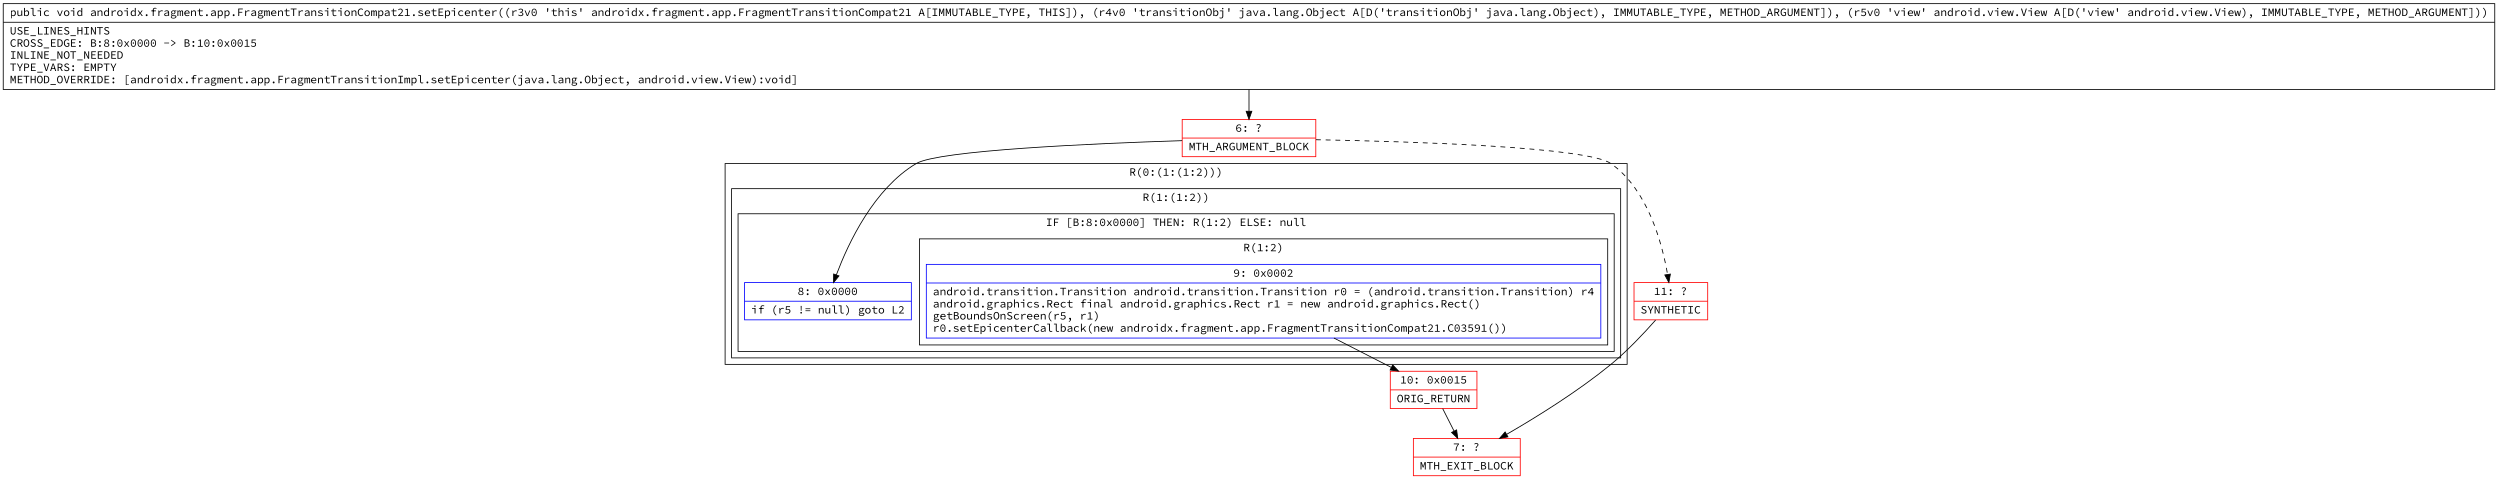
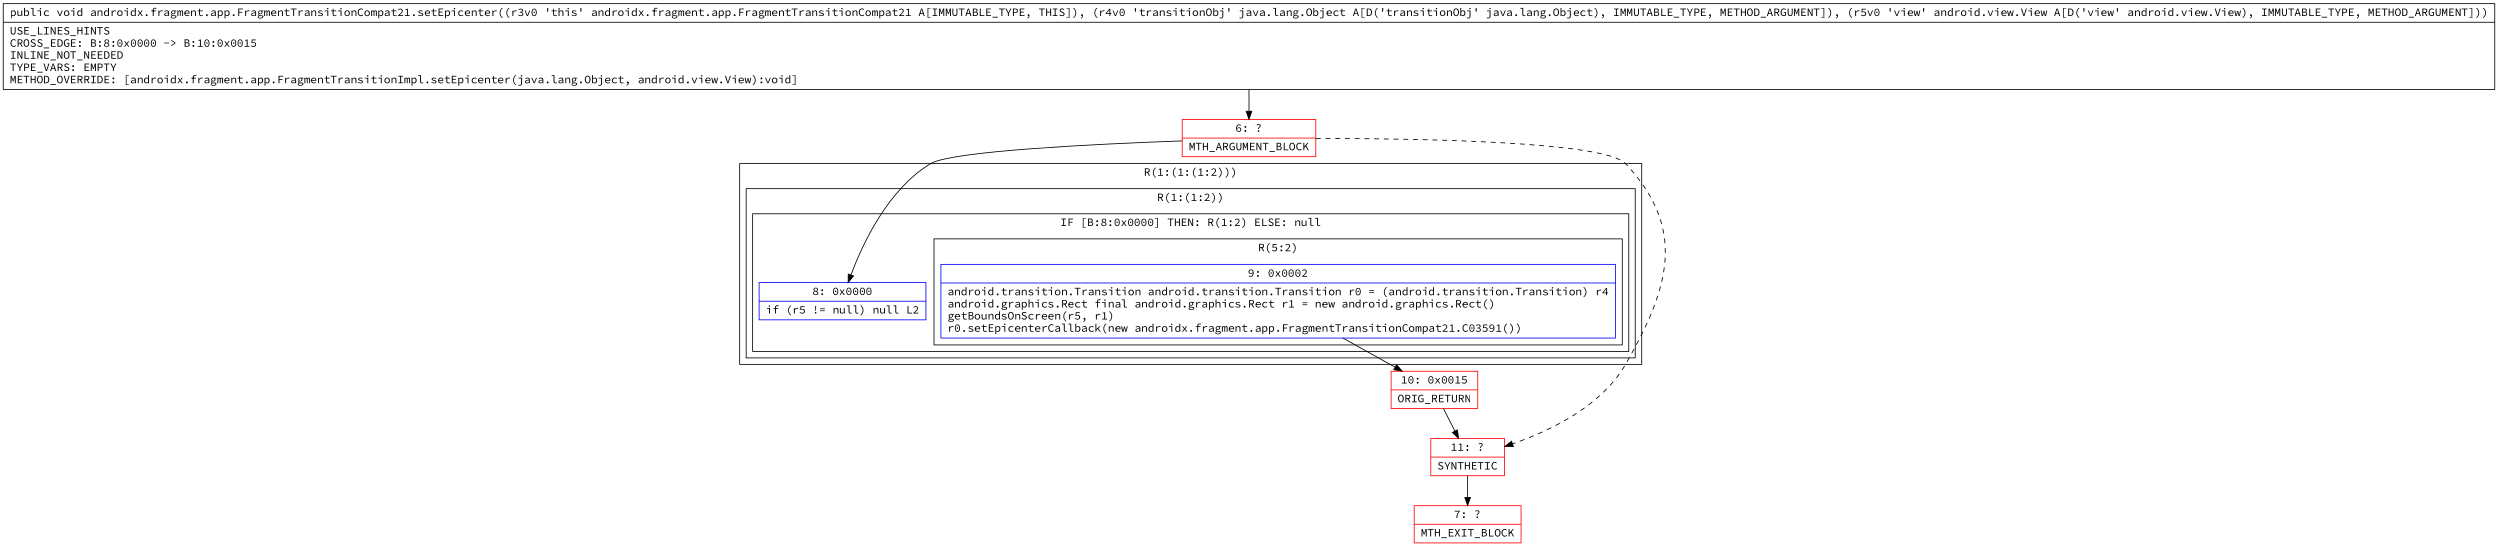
(1176, 173) -> (1191, 173)
(1264, 248) -> (1278, 248)
(828, 310) -> (843, 310)
(1448, 420) -> (1449, 420)
